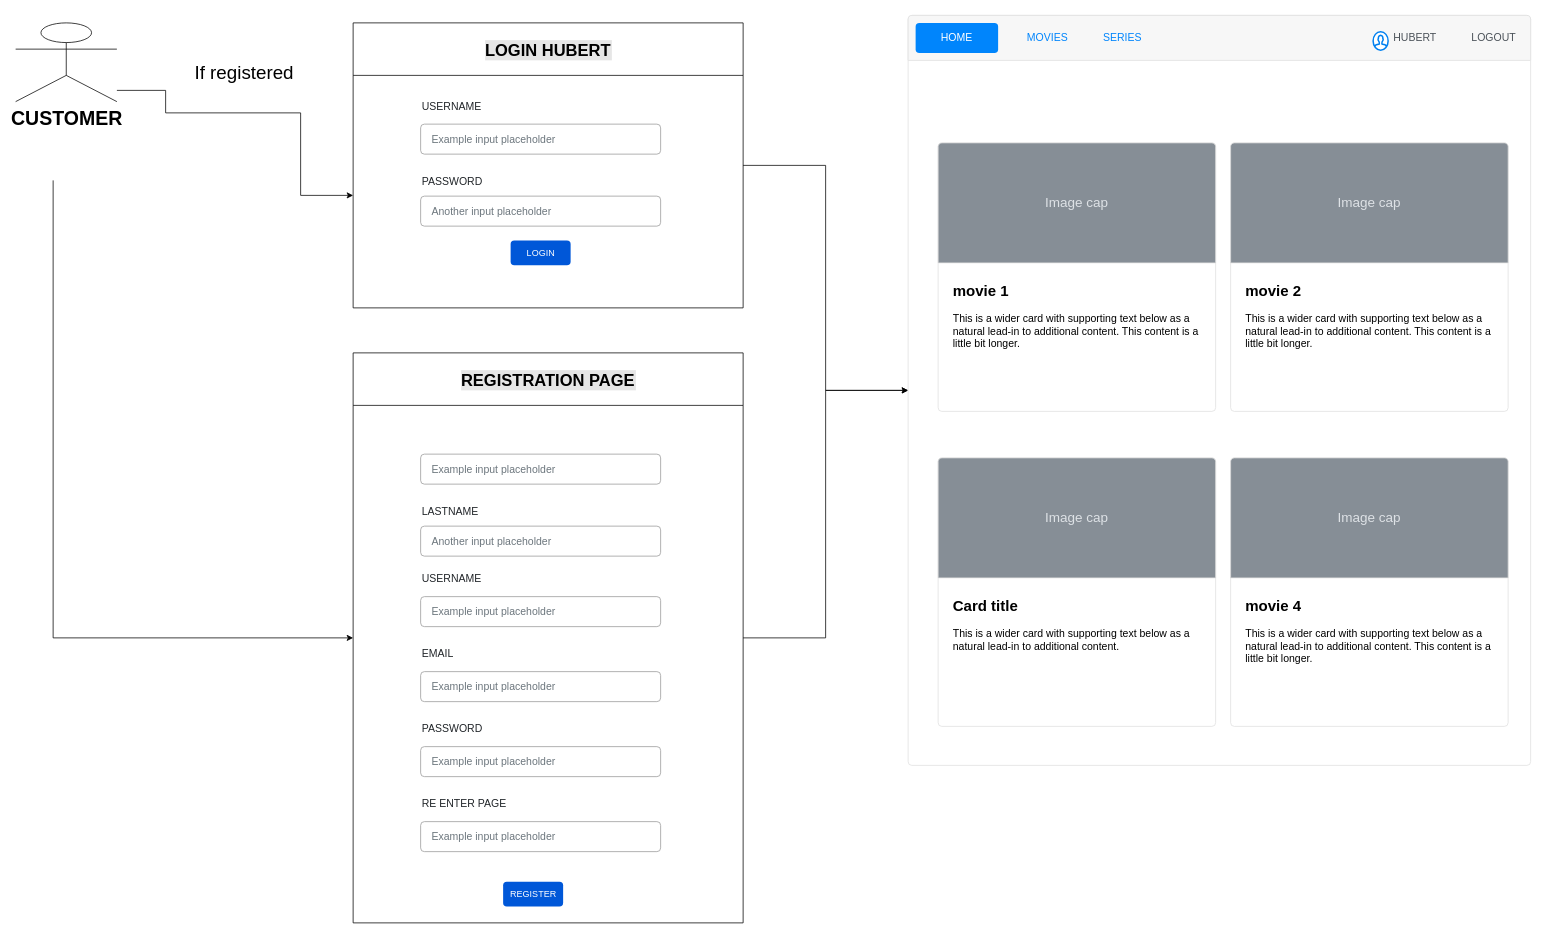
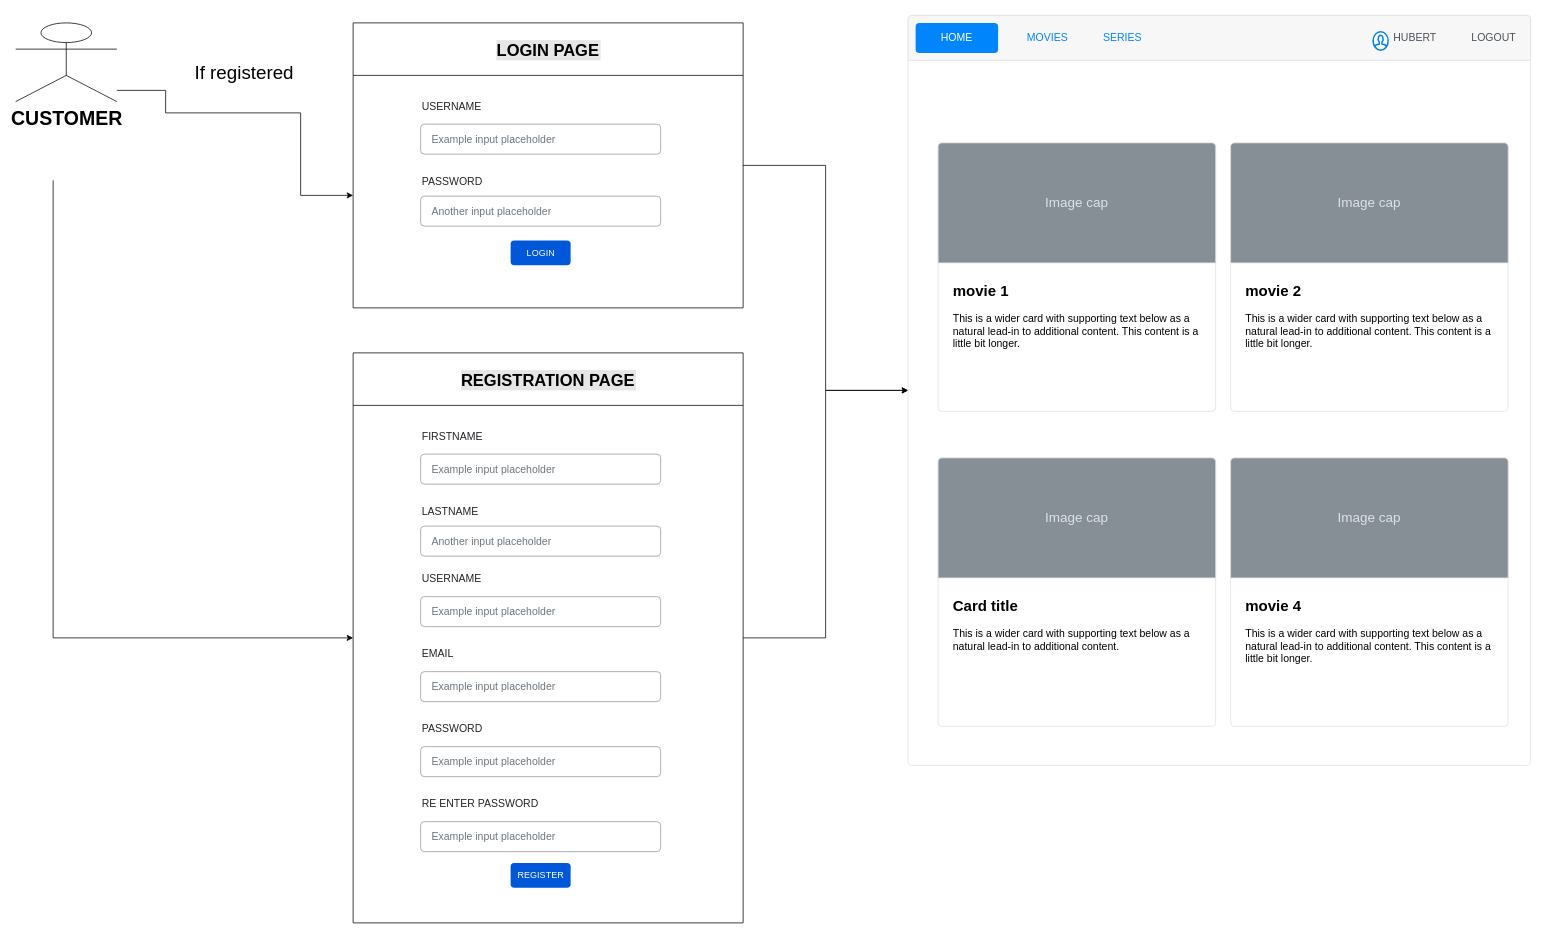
(548, 51) -> (548, 51)
none -> (518, 435)
(457, 804) -> (469, 804)
(533, 894) -> (540, 875)
